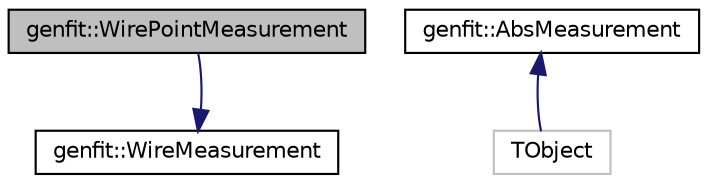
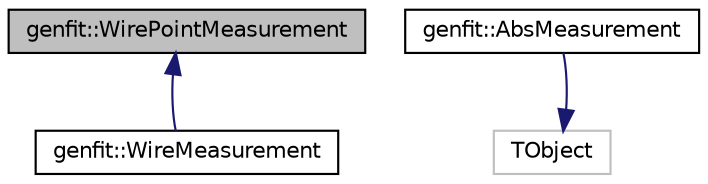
(201, 81) -> (173, 103)
(538, 103) -> (567, 81)
